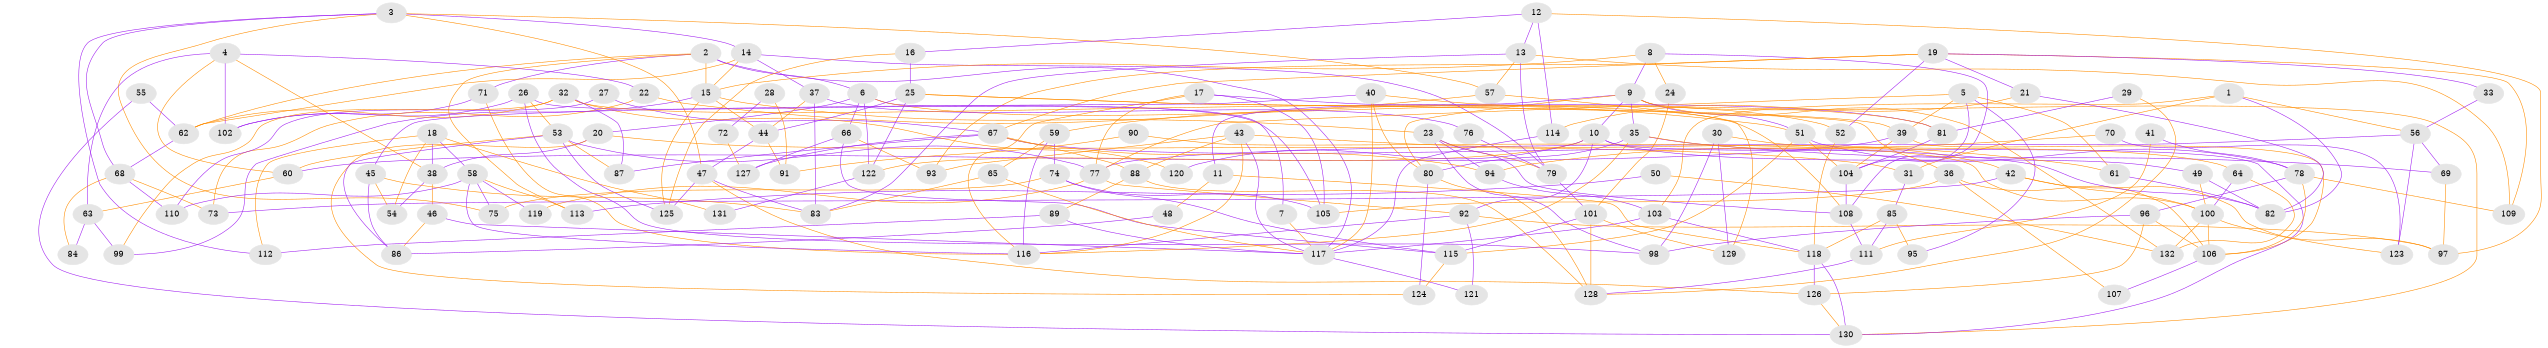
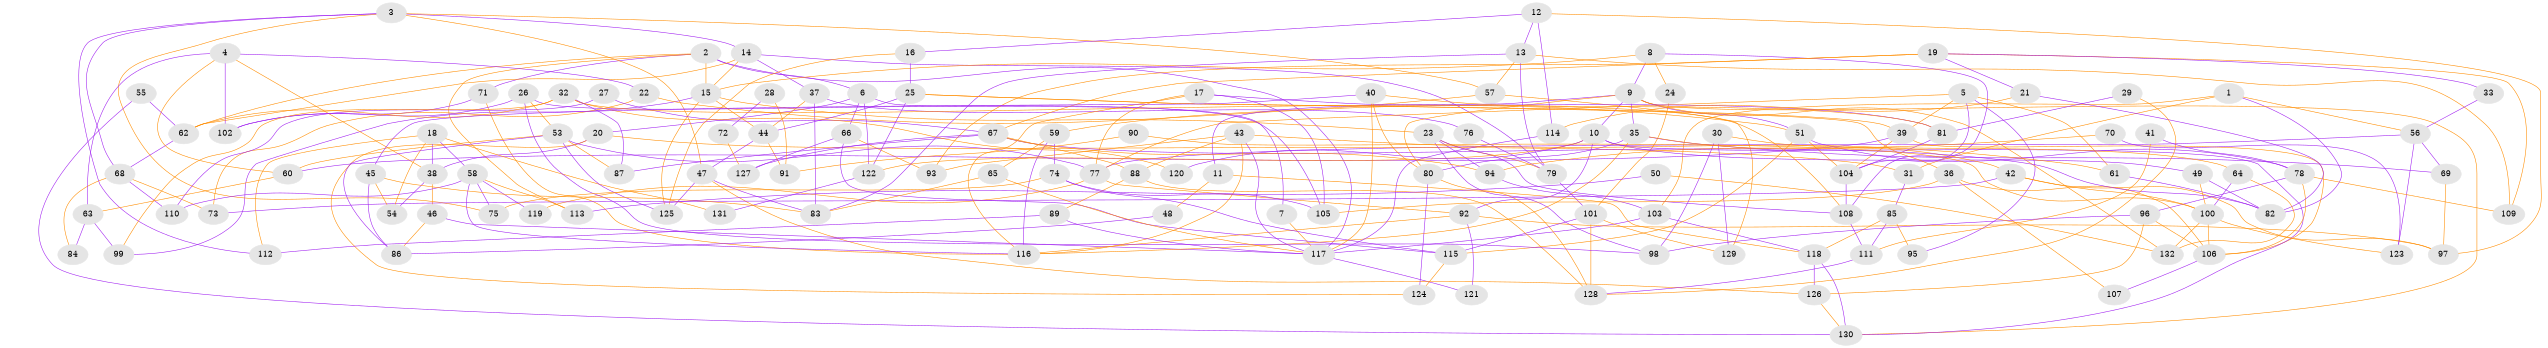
(1841, 134) -> none
(1275, 232) -> (1275, 232)
